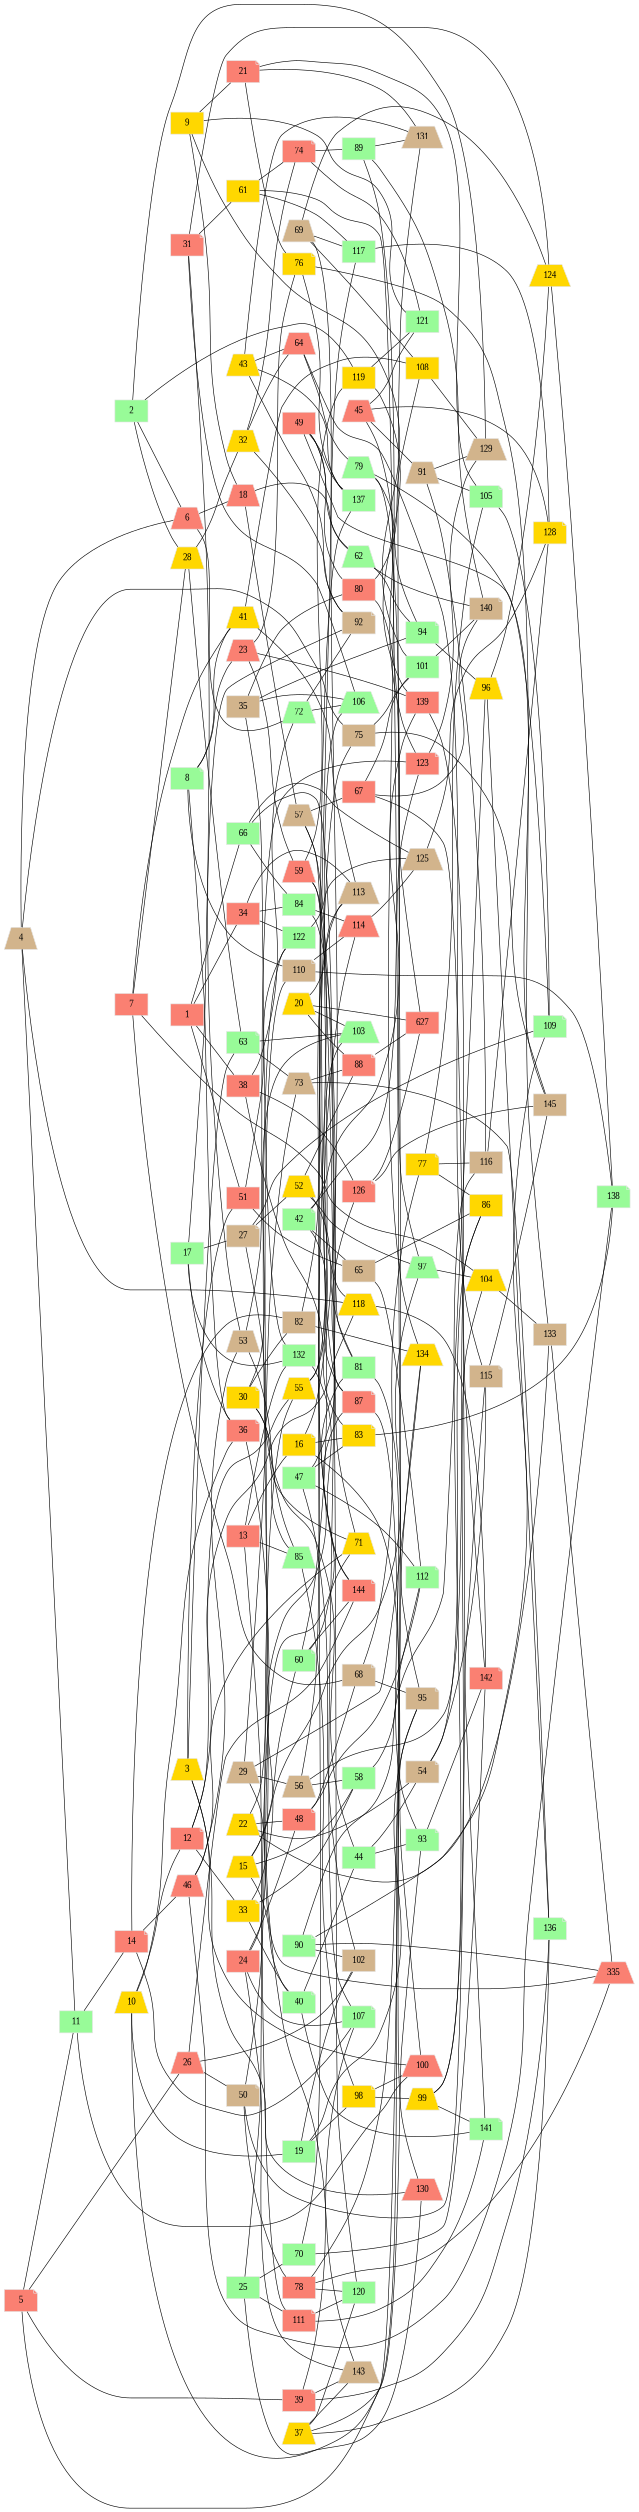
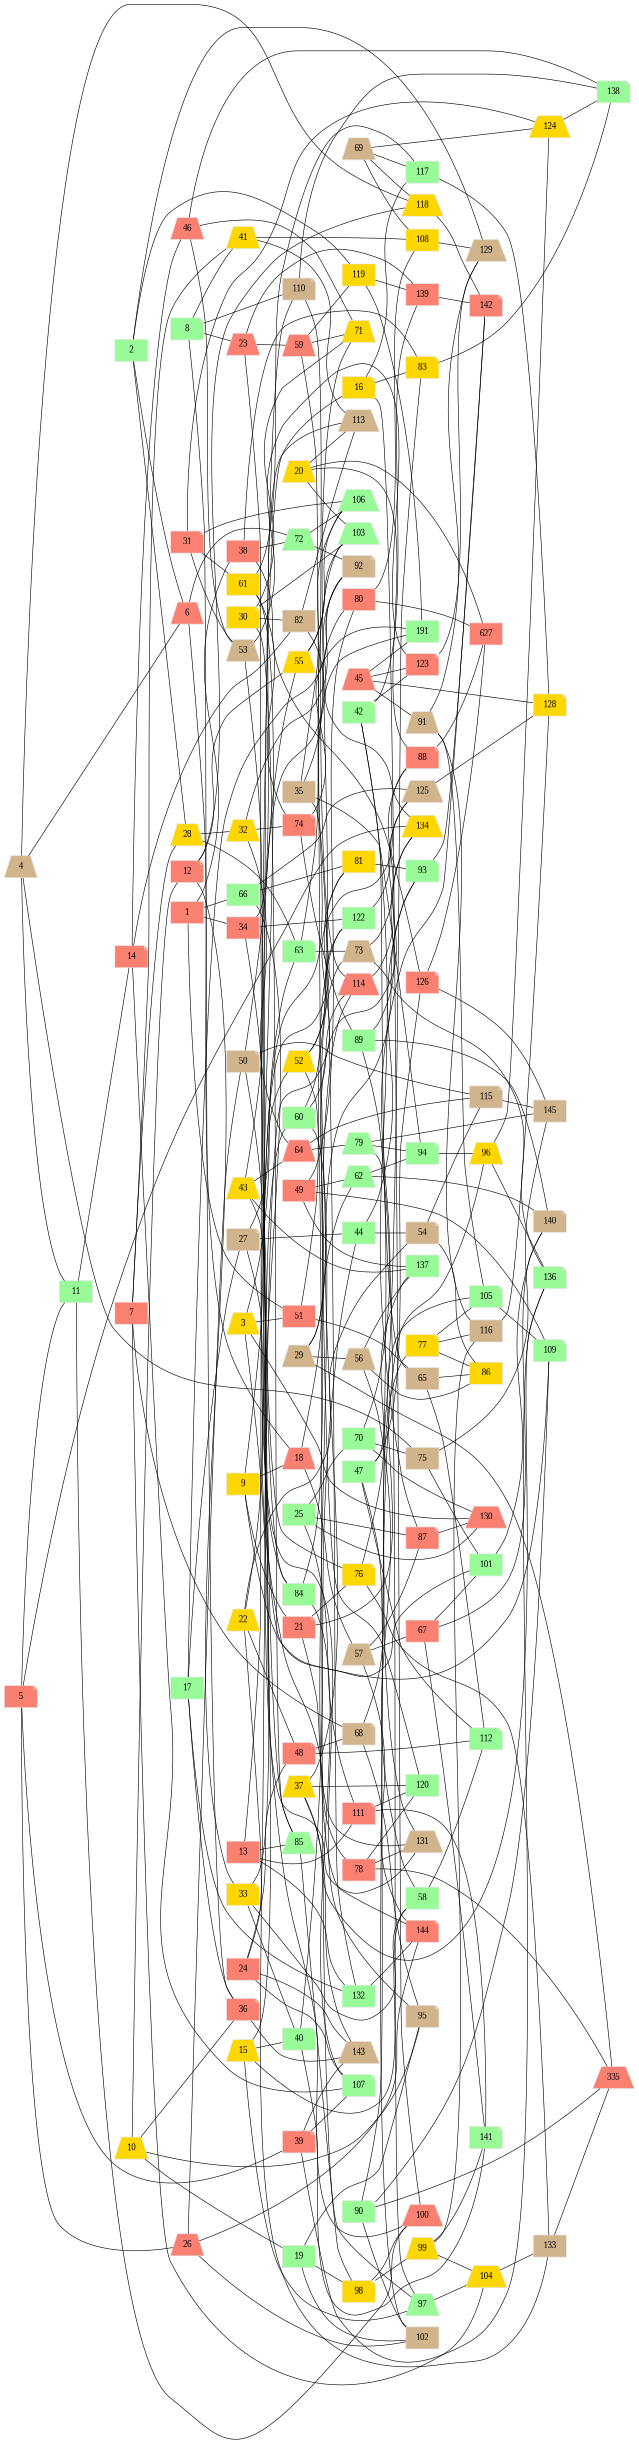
(422, 322) -> (422, 631)
(359, 1368) -> (359, 862)
none -> (419, 1486)
